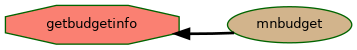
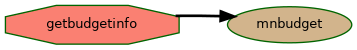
(212, 34) -> (198, 16)
